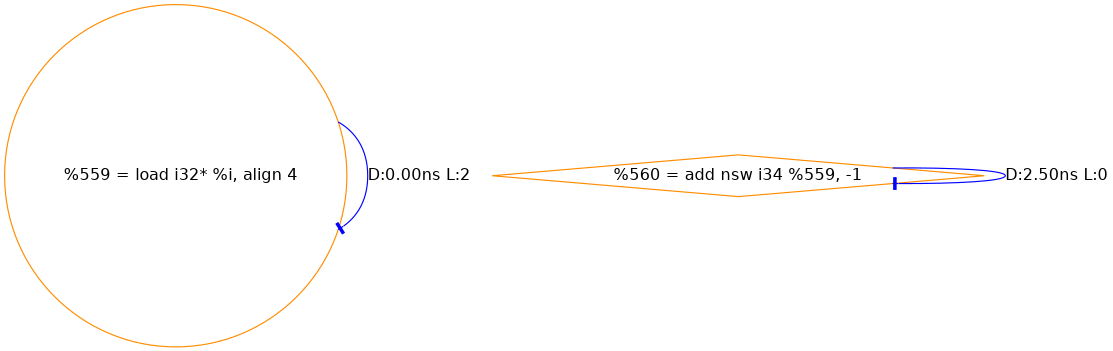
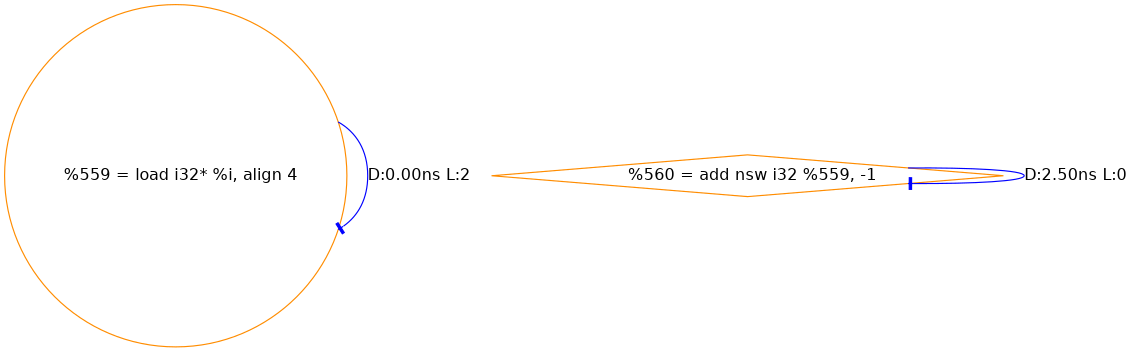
(738, 176) -> (747, 176)
